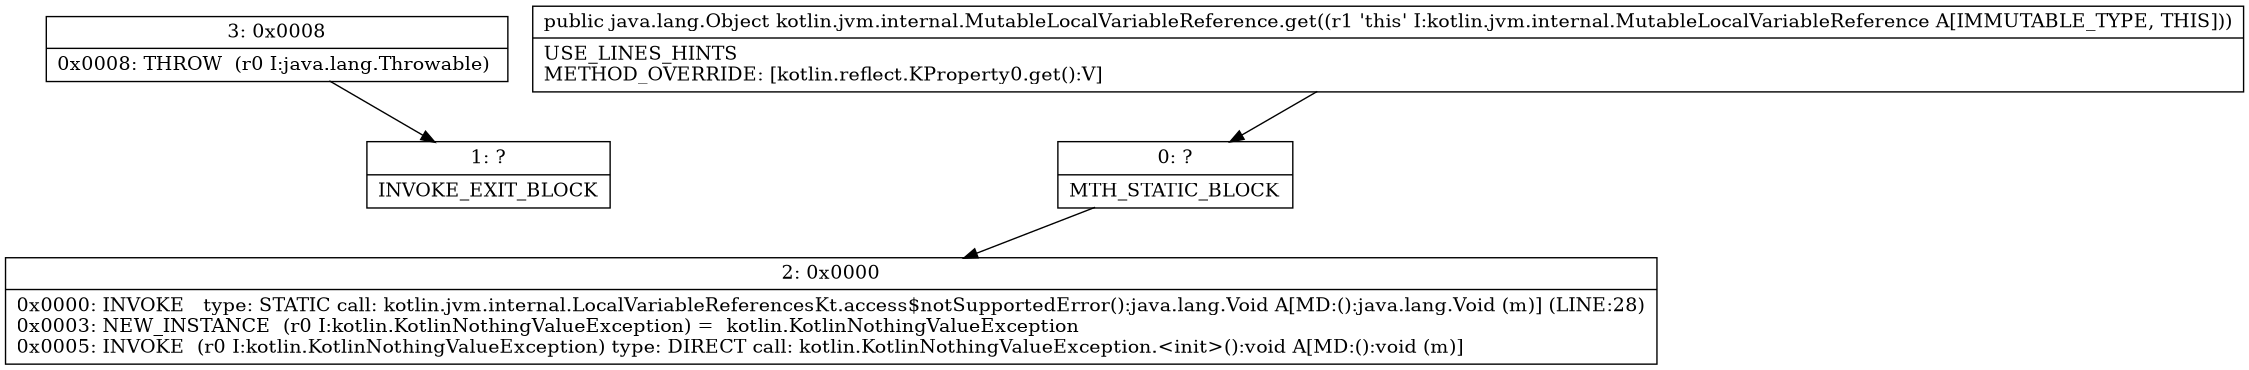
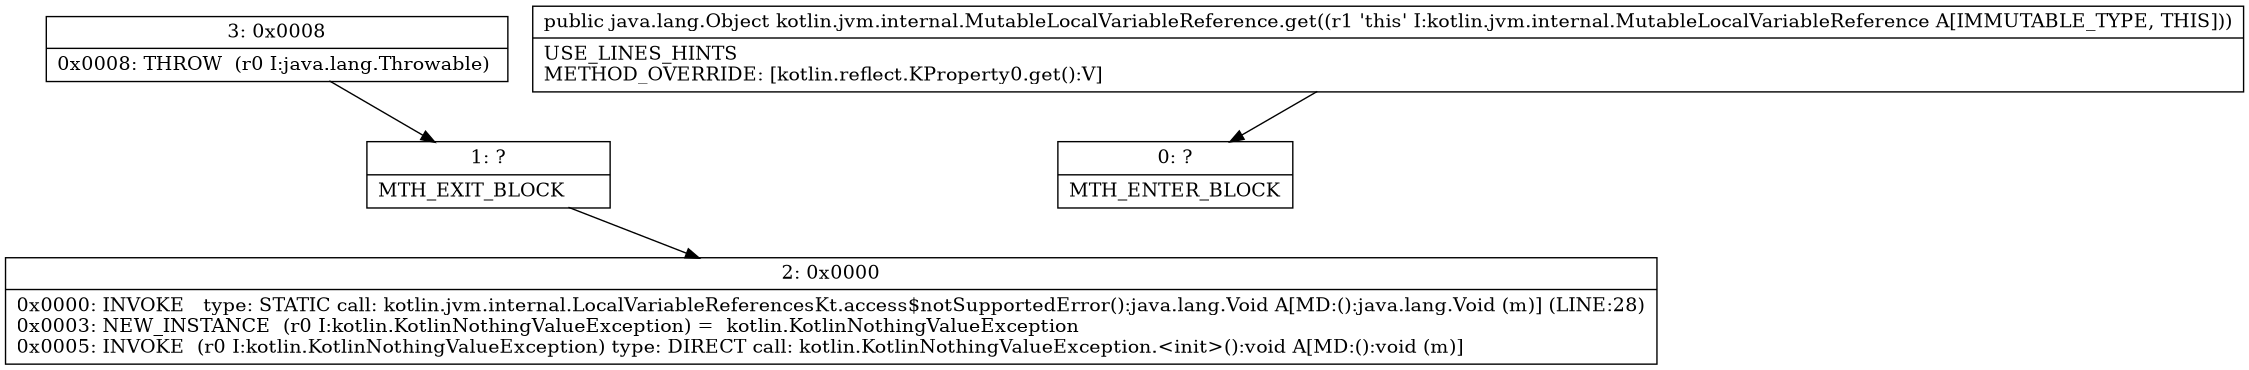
(489, 191) -> (472, 191)
(1175, 191) -> (1175, 191)
(1036, 230) -> (627, 230)
